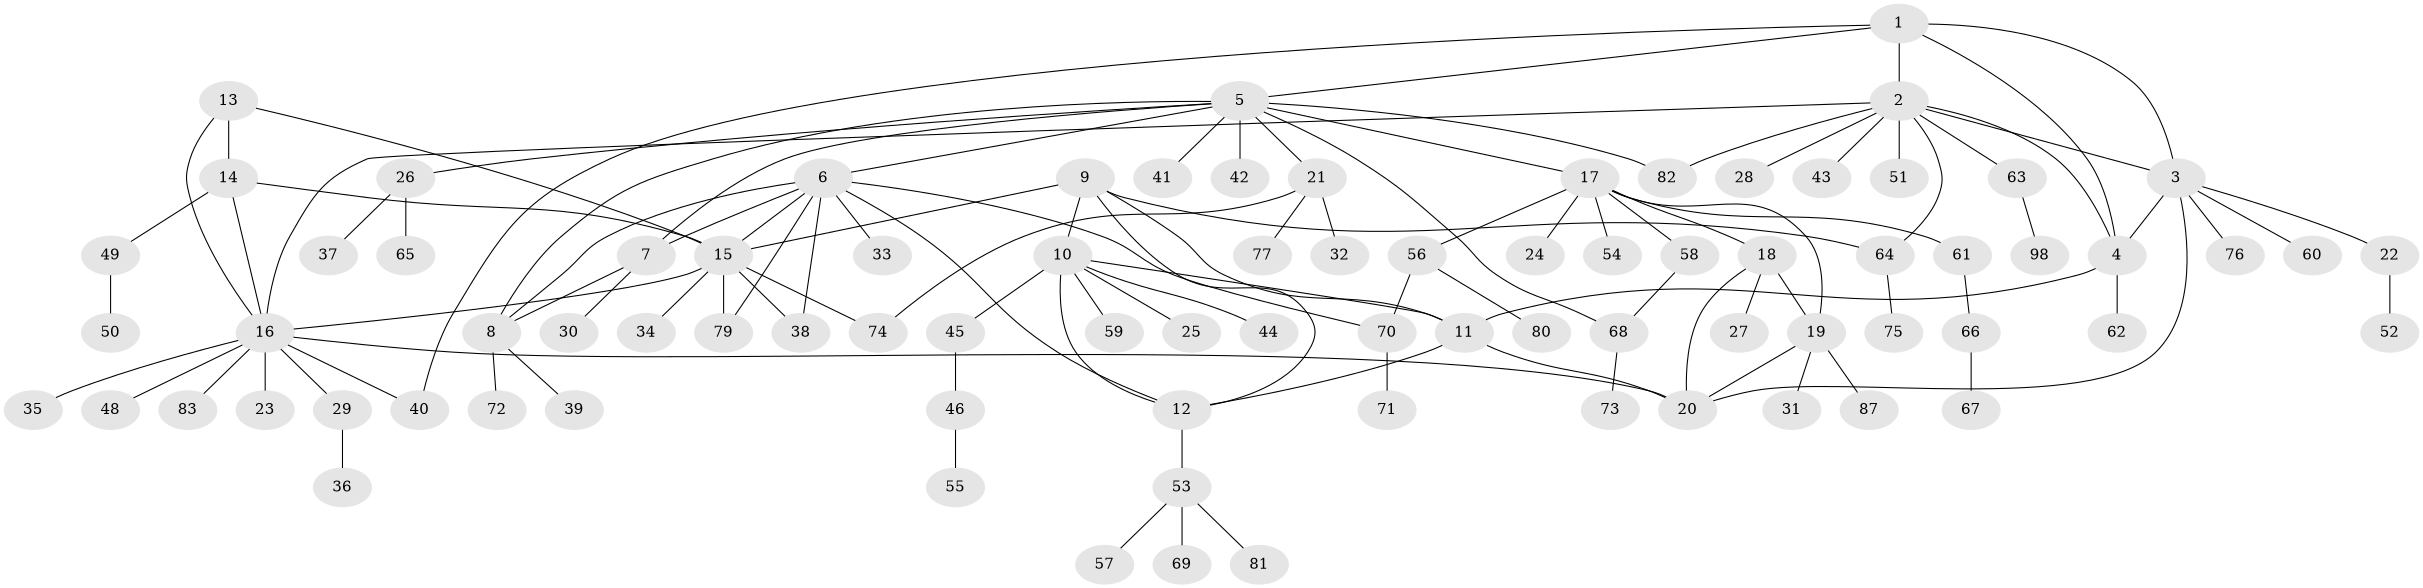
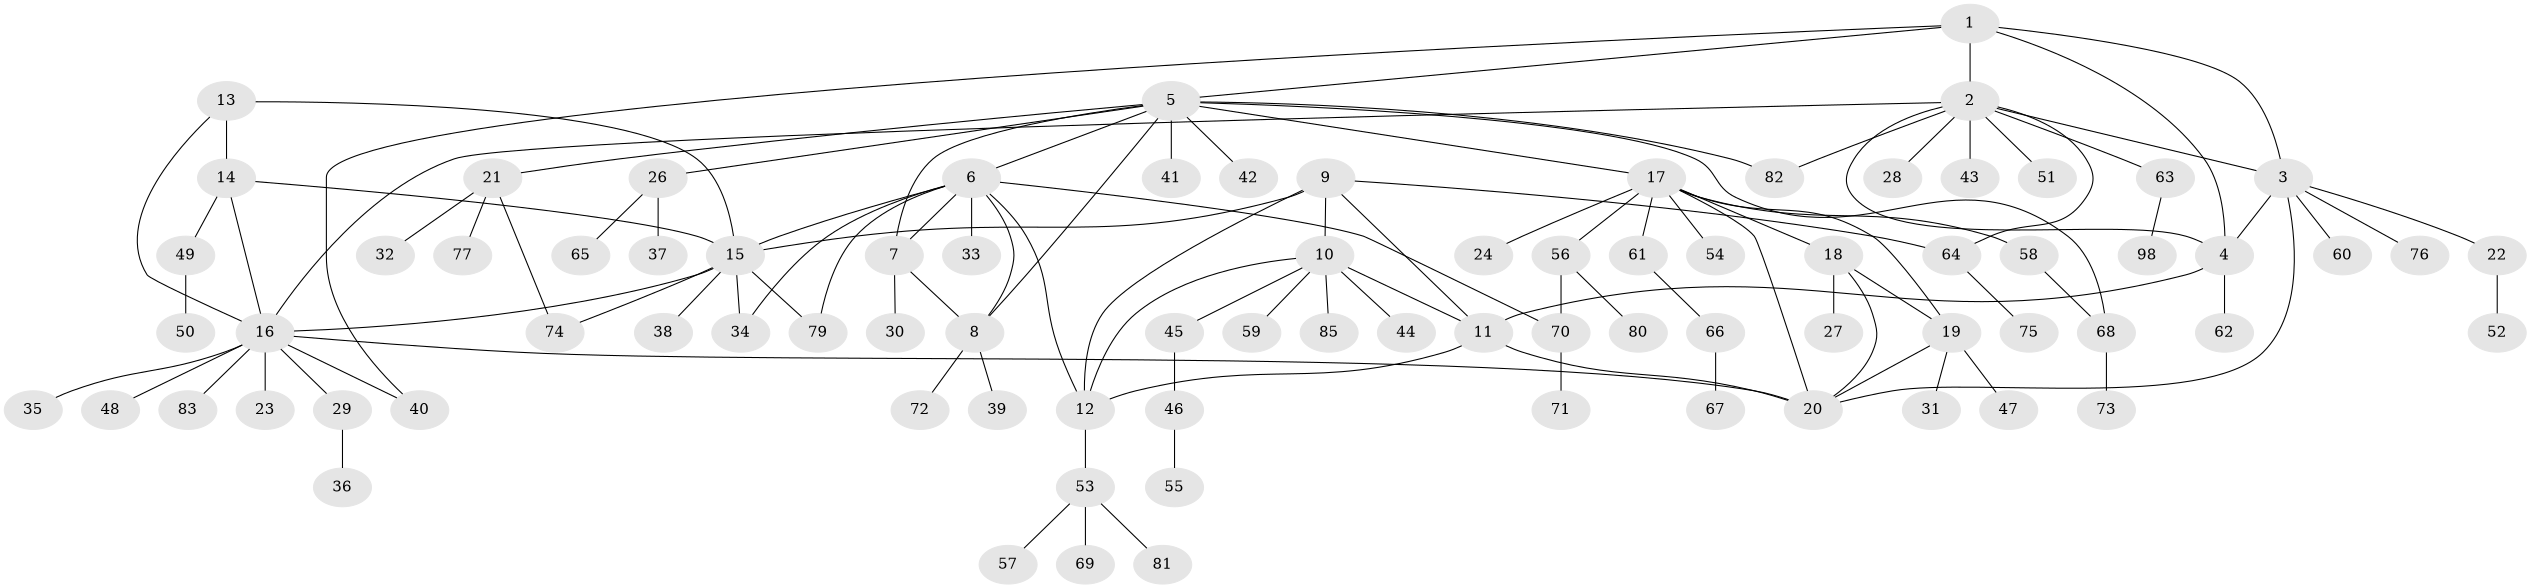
(812, 255) -> (836, 231)
none -> (1768, 271)
(1192, 333) -> (1329, 333)
(1869, 410) -> (2009, 410)
